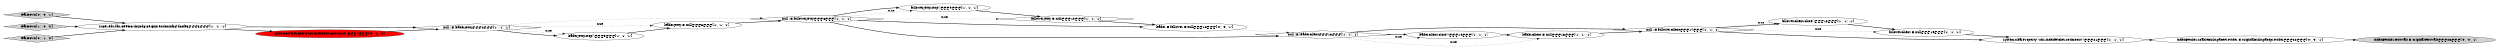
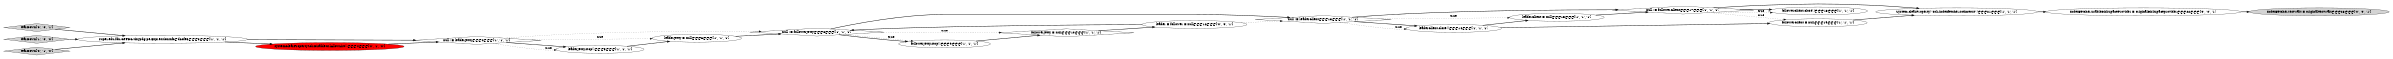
(999, 25) -> (998, 26)
(1870, 27) -> (1634, 26)
